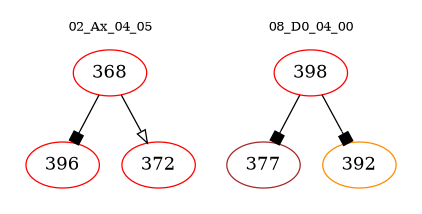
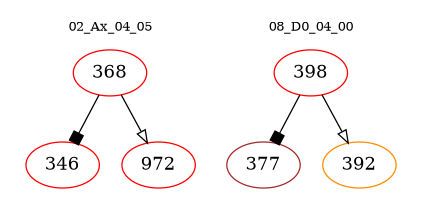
(332, 113) -> (332, 113)
(63, 165) -> (63, 165)
(159, 165) -> (159, 165)
